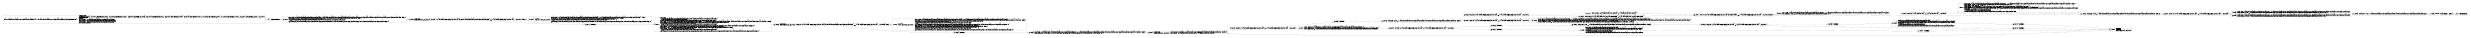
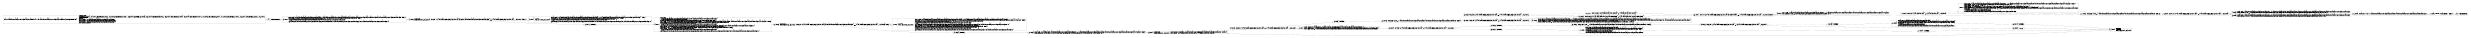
(2021, 28) -> (2021, 28)
